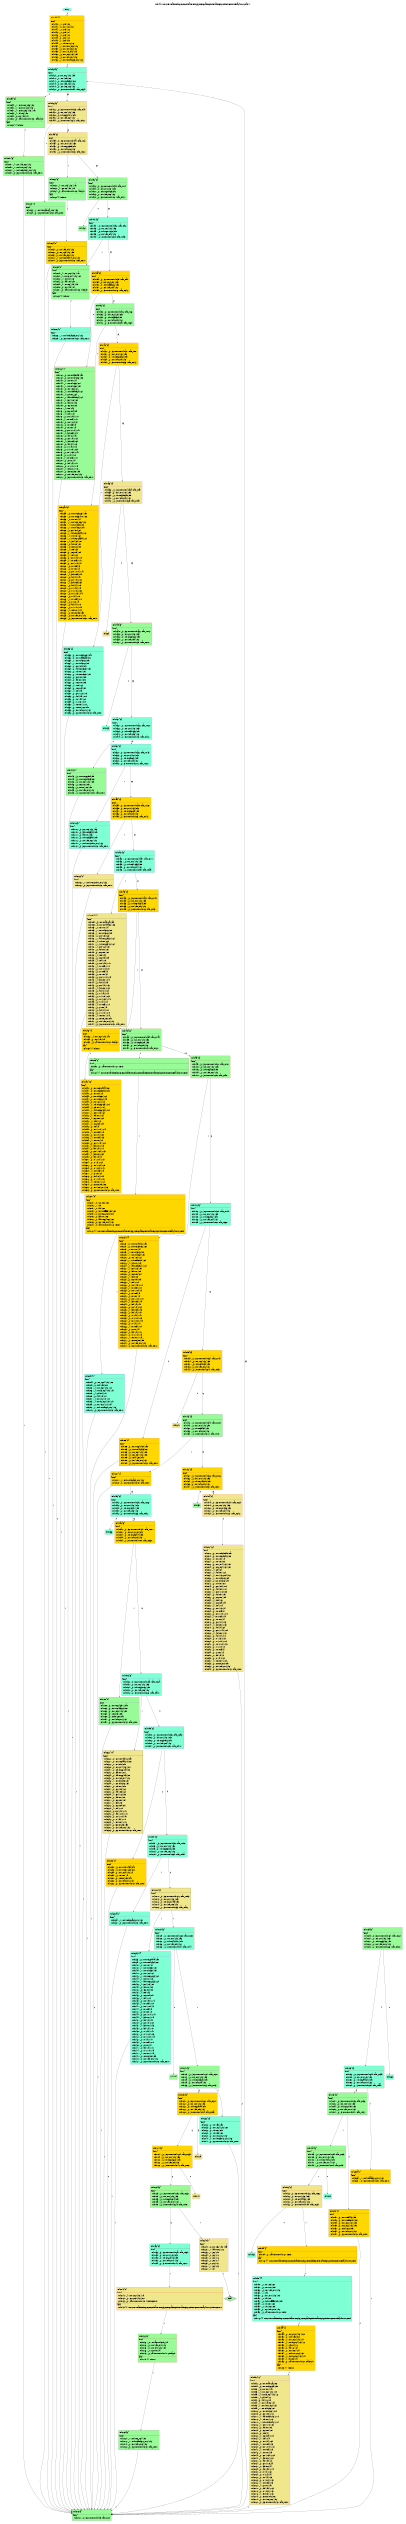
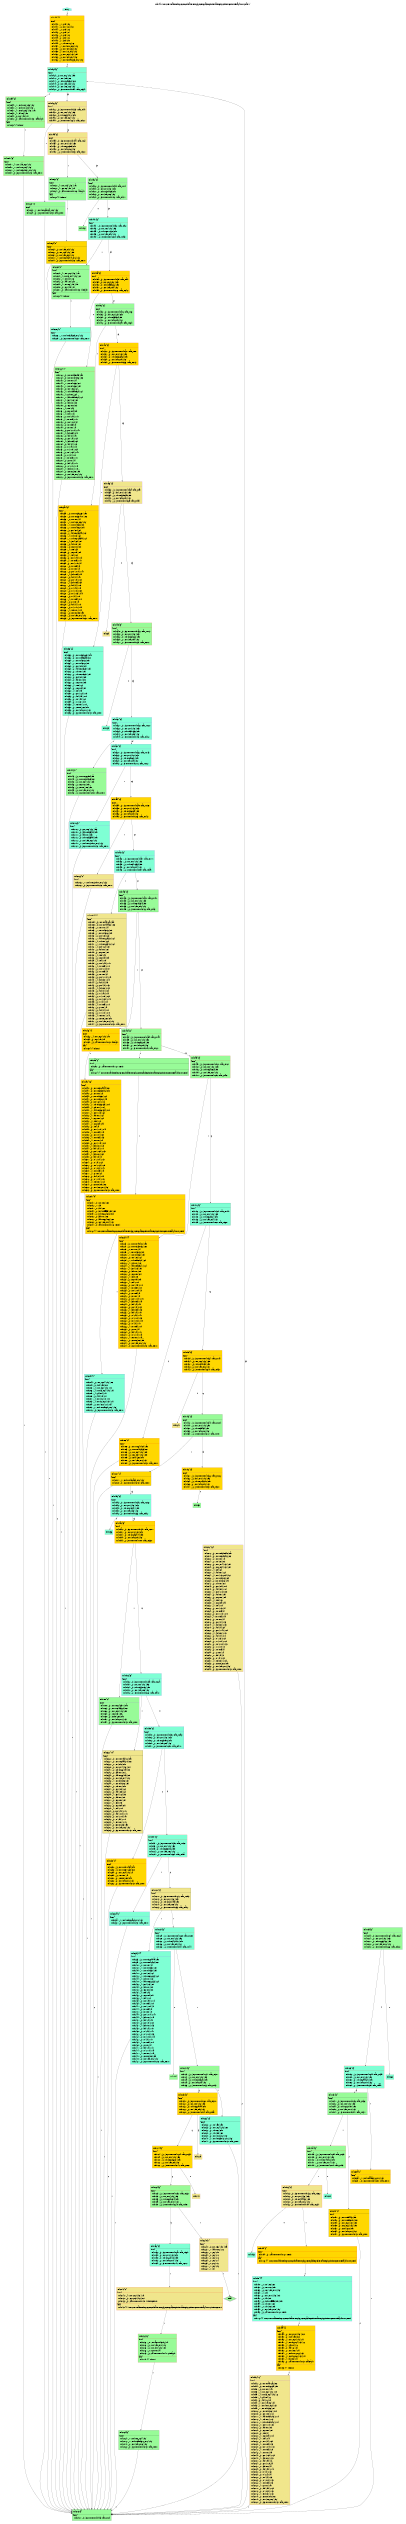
(138, 901) -> (138, 901)
(222, 1505) -> none
